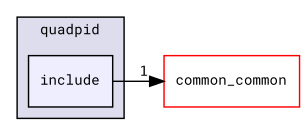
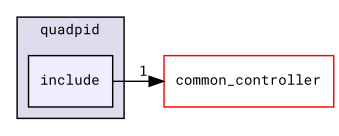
(232, 81) -> (249, 81)
